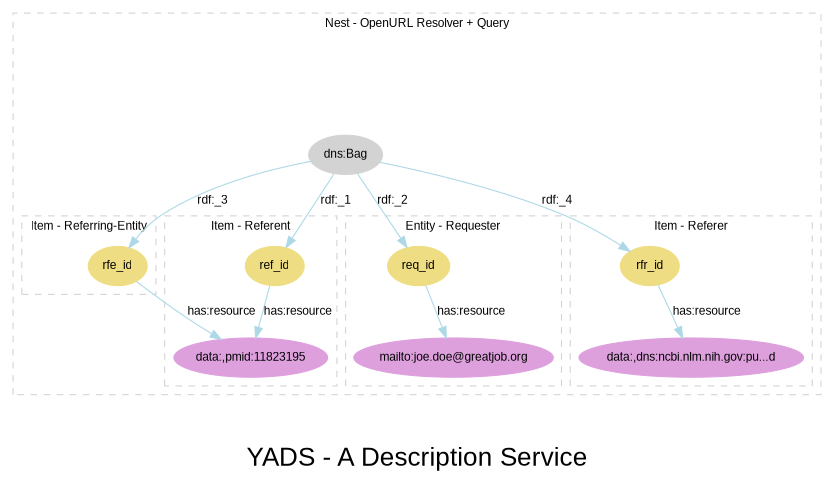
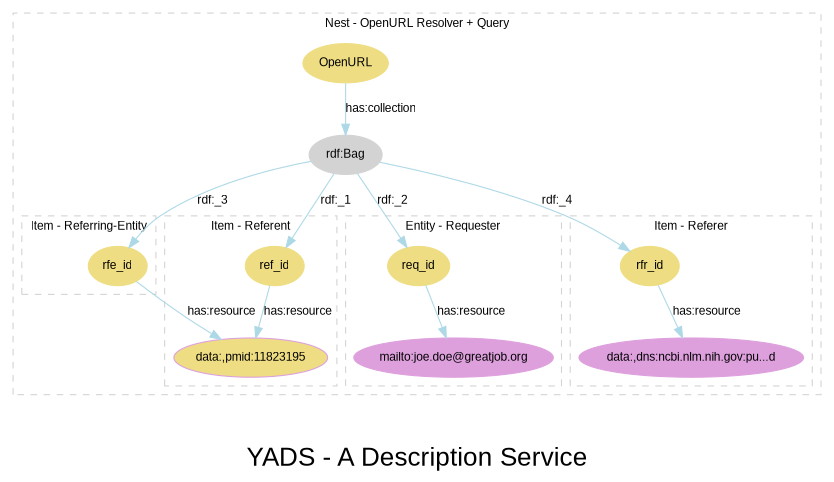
none -> (346, 63)
(346, 155) -> (346, 155)
(251, 358) -> (251, 358)
